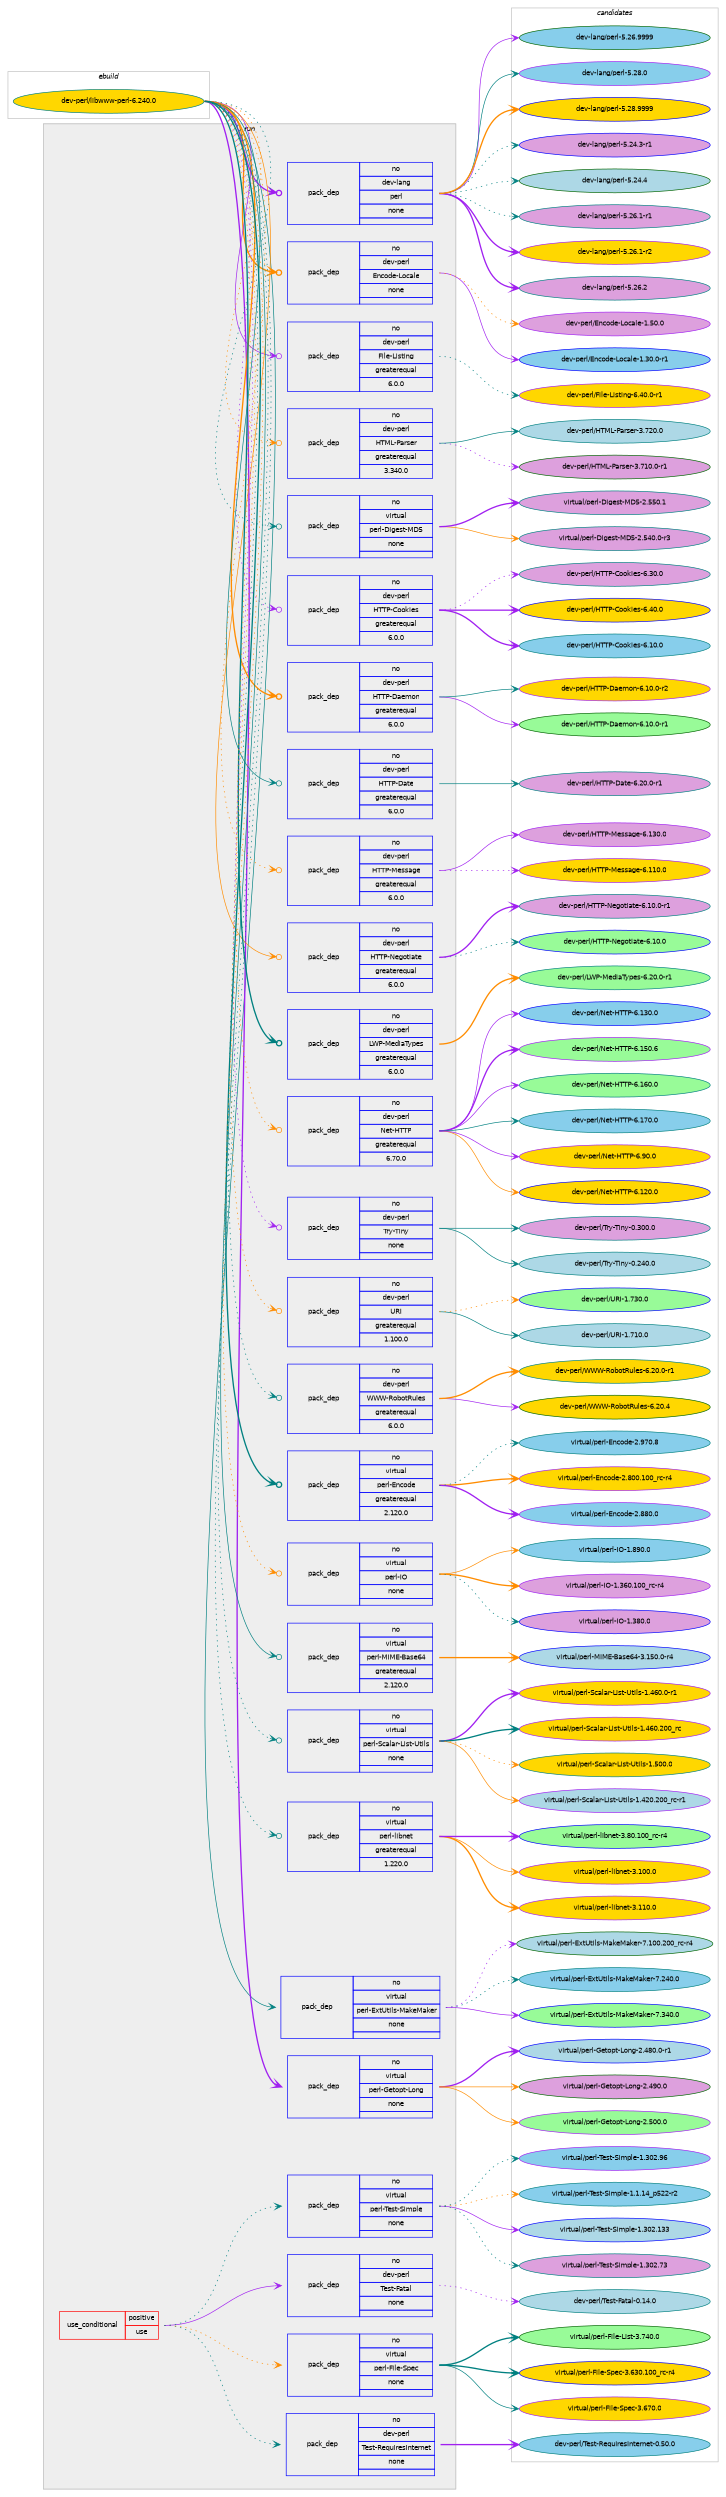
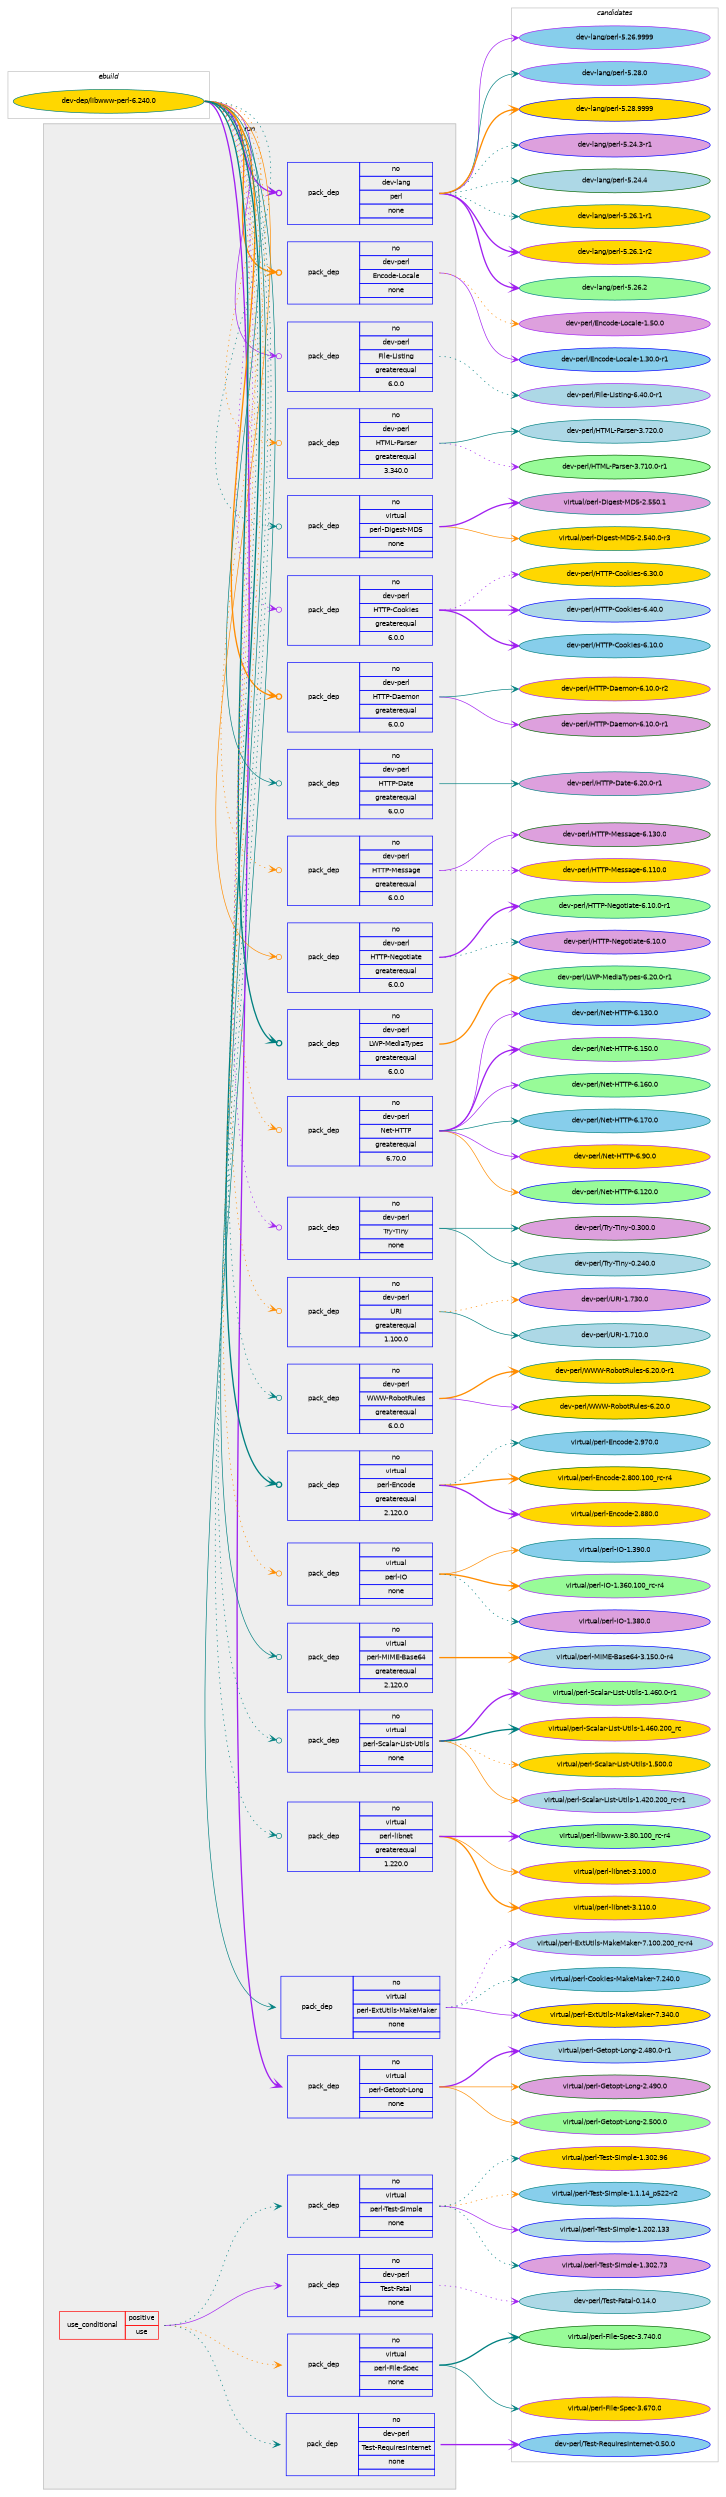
(615, 38) -> (615, 38)
(109, 101) -> (109, 101)
(615, 217) -> (615, 217)
(615, 288) -> (615, 288)
(615, 396) -> (615, 396)
(615, 467) -> (615, 467)
(615, 539) -> (615, 539)
(615, 574) -> (615, 574)
(615, 610) -> (615, 610)
(615, 725) -> (615, 725)
(615, 835) -> (615, 835)
(615, 906) -> (615, 906)
(615, 942) -> (615, 942)
(615, 1049) -> (615, 1049)
(615, 1193) -> (615, 1193)
(615, 1228) -> (615, 1228)
(615, 1300) -> (615, 1300)
(615, 1407) -> (615, 1407)
(615, 1443) -> (615, 1443)
(615, 1479) -> (615, 1479)
(615, 1514) -> (615, 1514)
(615, 1550) -> (615, 1550)
(615, 1586) -> (615, 1586)
(615, 1693) -> (615, 1693)
(615, 1836) -> (615, 1836)
(615, 1944) -> (615, 1944)
(615, 1980) -> (615, 1980)
(615, 2015) -> (615, 2015)
(615, 2158) -> (615, 2158)
(615, 2230) -> (615, 2230)
(615, 2266) -> (615, 2266)
(615, 2337) -> (615, 2337)
(615, 2373) -> none
(615, 2445) -> (615, 2445)
